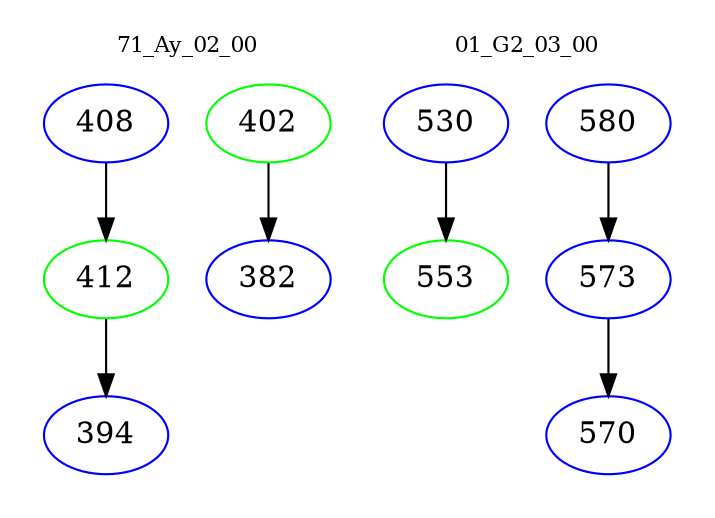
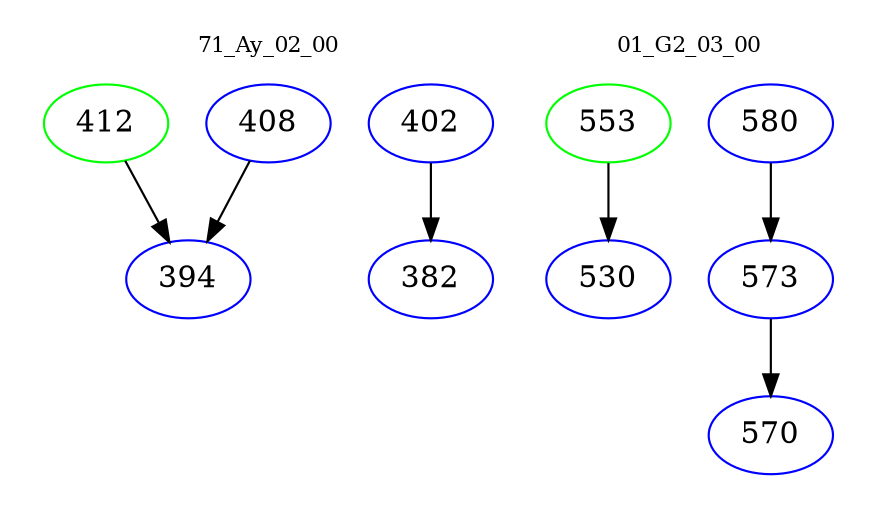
(268, 123) -> (431, 123)
(106, 191) -> (234, 191)
(446, 191) -> (608, 191)
